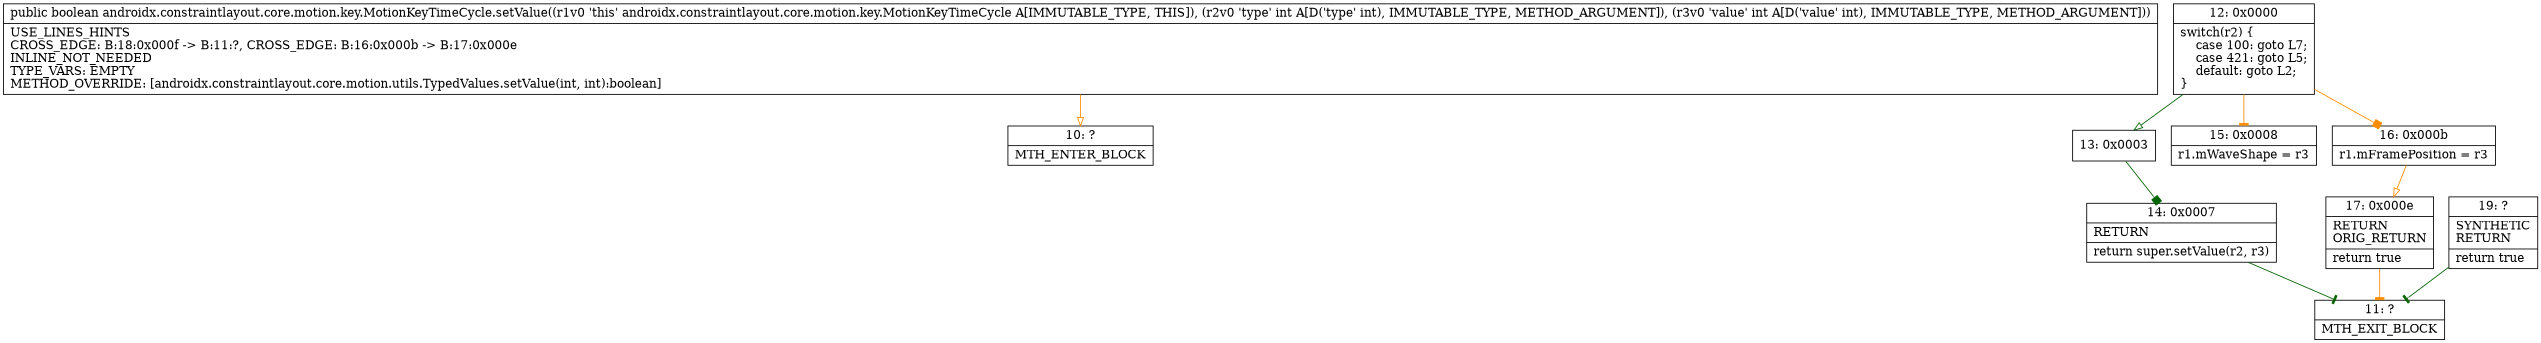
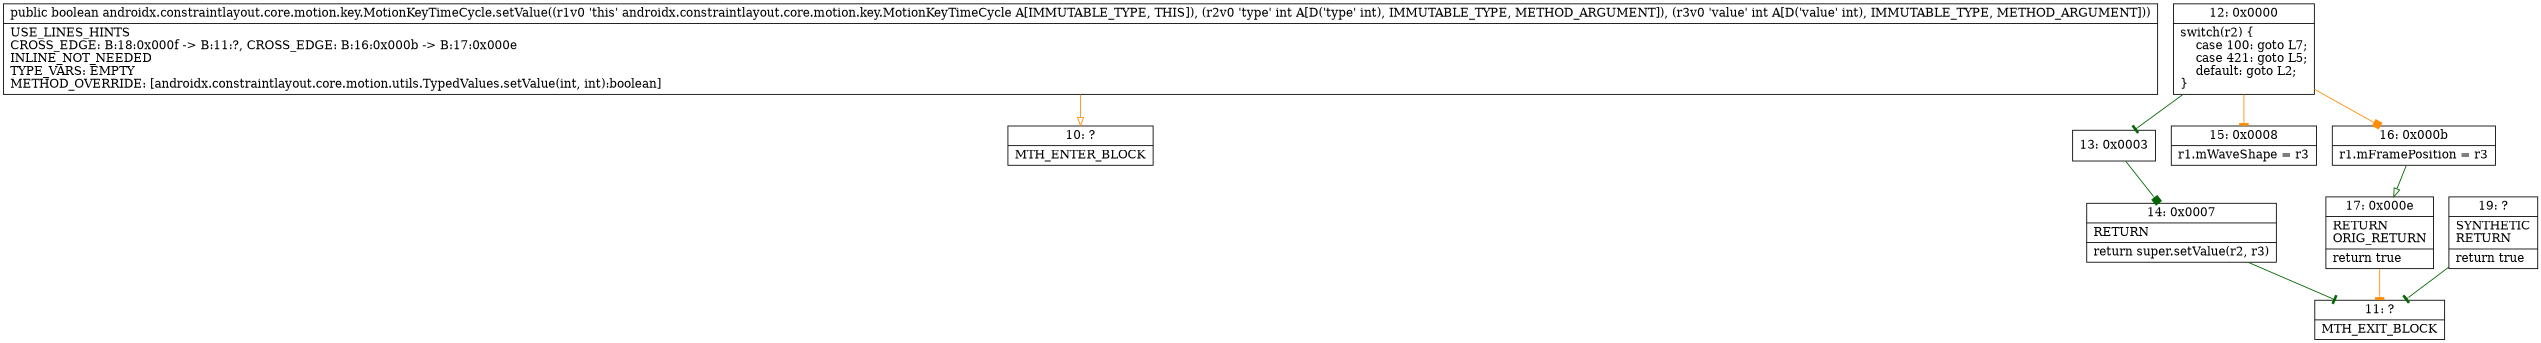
(2162, 110) -> (2160, 111)
(2402, 177) -> (2402, 177)
